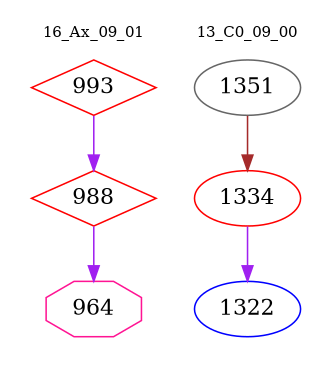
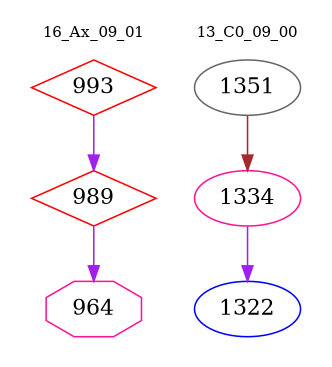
(94, 198) -> (94, 198)
(248, 198) -> (248, 198)
